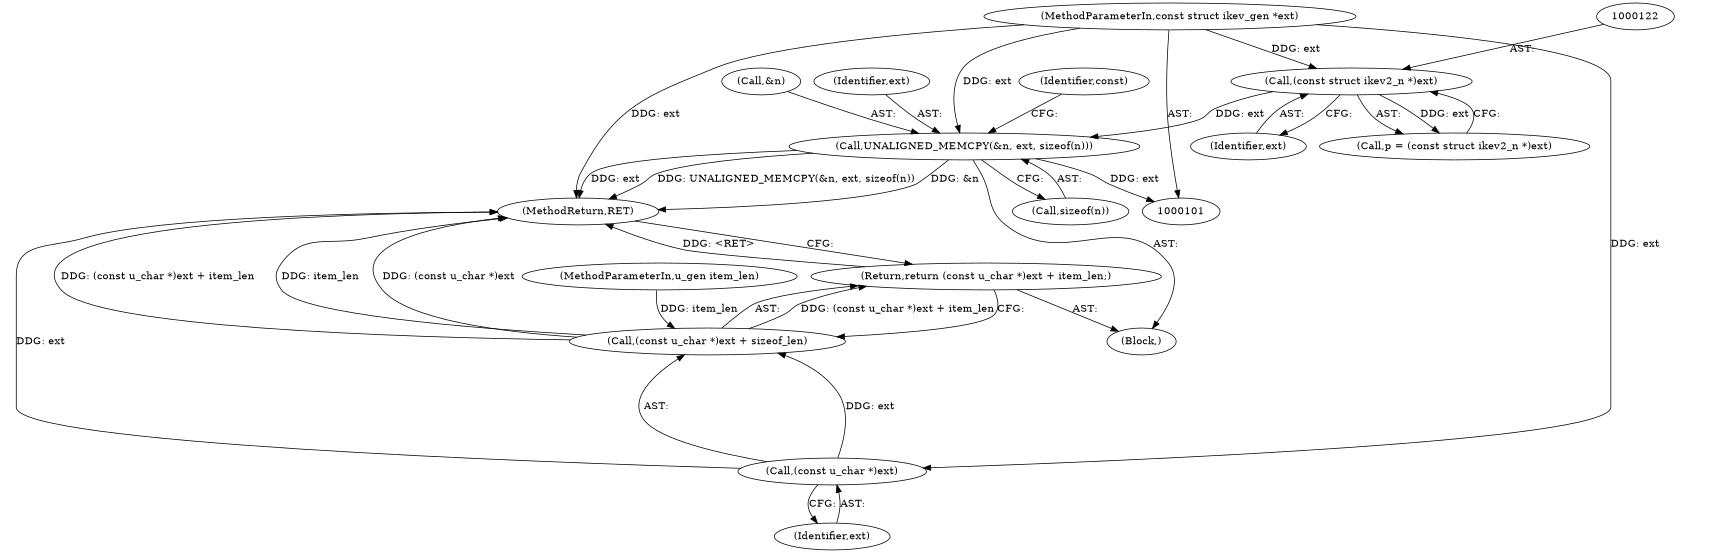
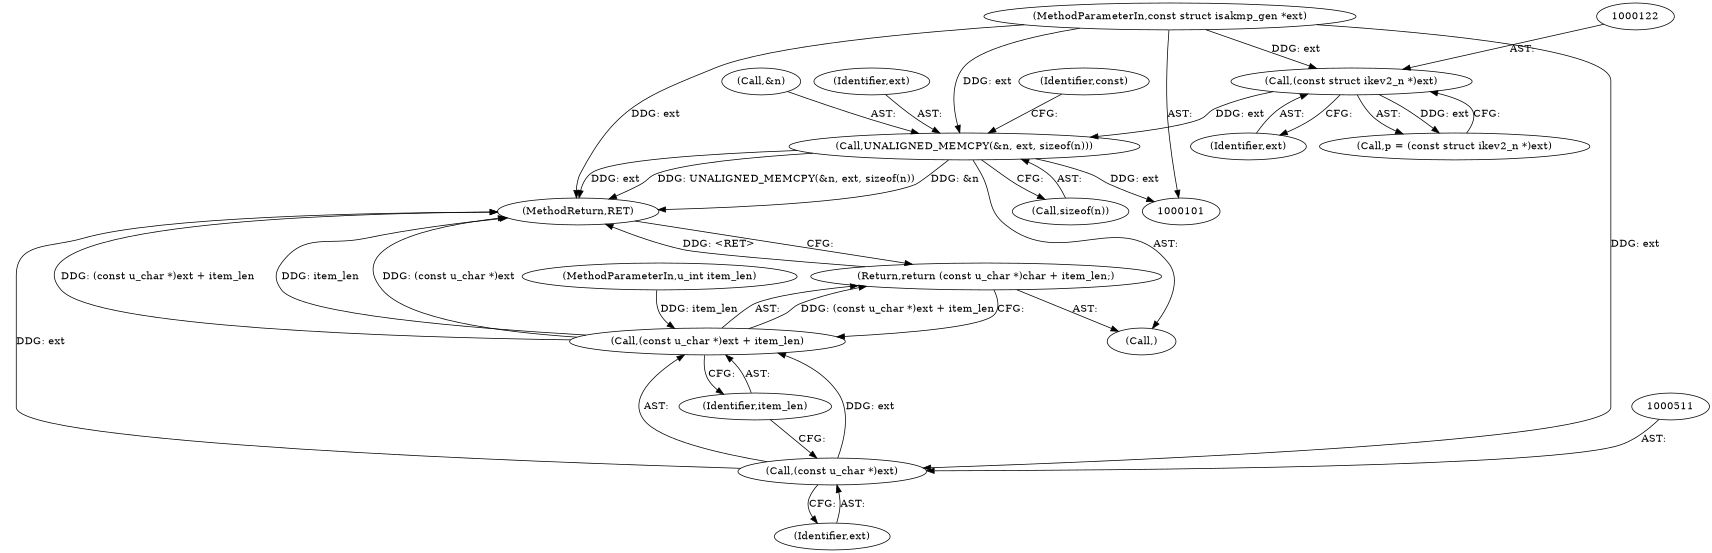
(1170, 16) -> (1170, 16)
(660, 276) -> (660, 276)
(986, 276) -> (986, 276)
(707, 341) -> (707, 341)
(1142, 341) -> (1142, 341)
none -> (755, 406)
none -> (1671, 406)
